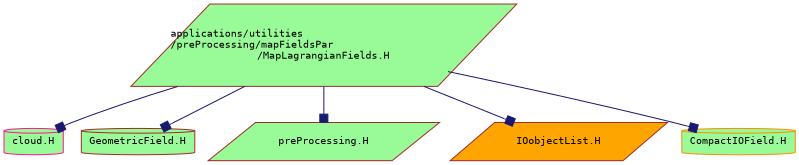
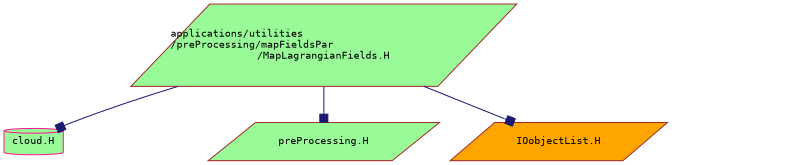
(138, 142) -> none
(739, 142) -> none
